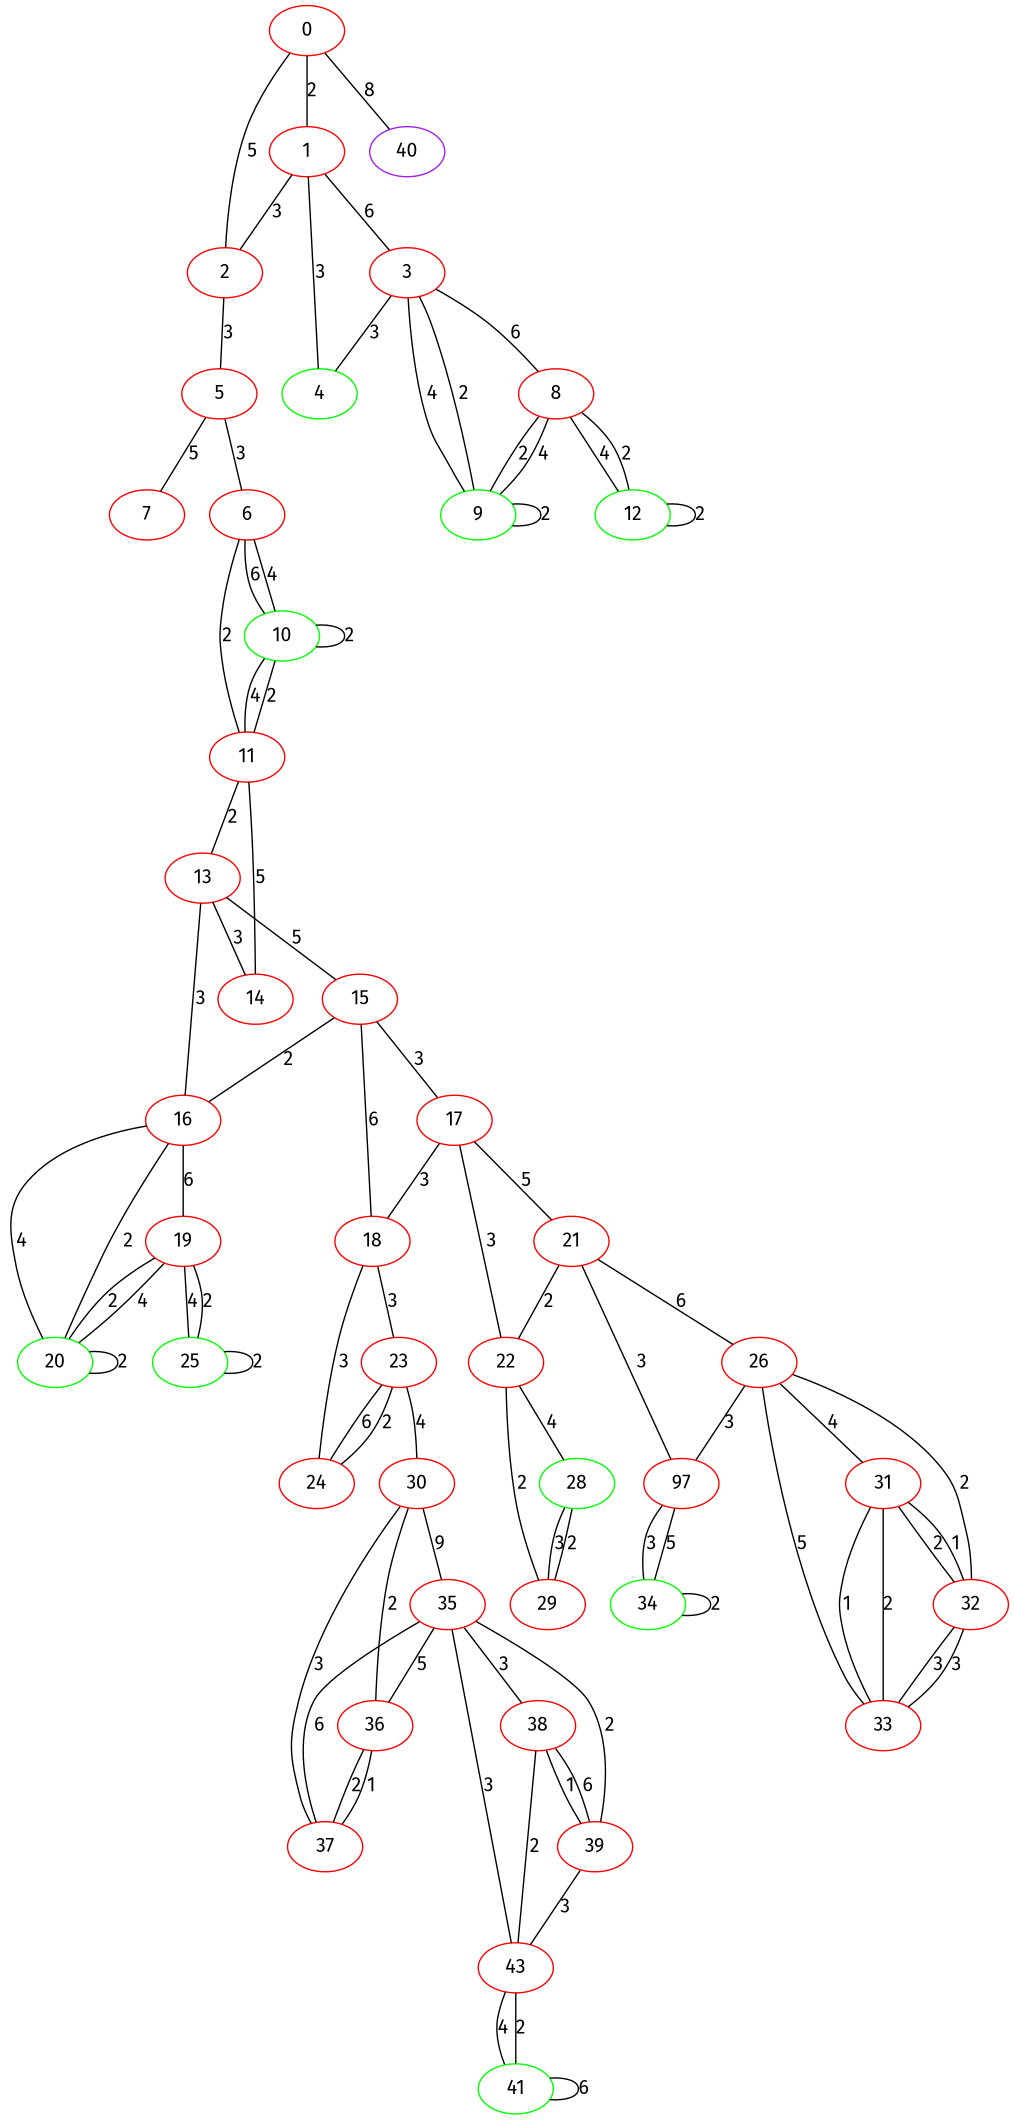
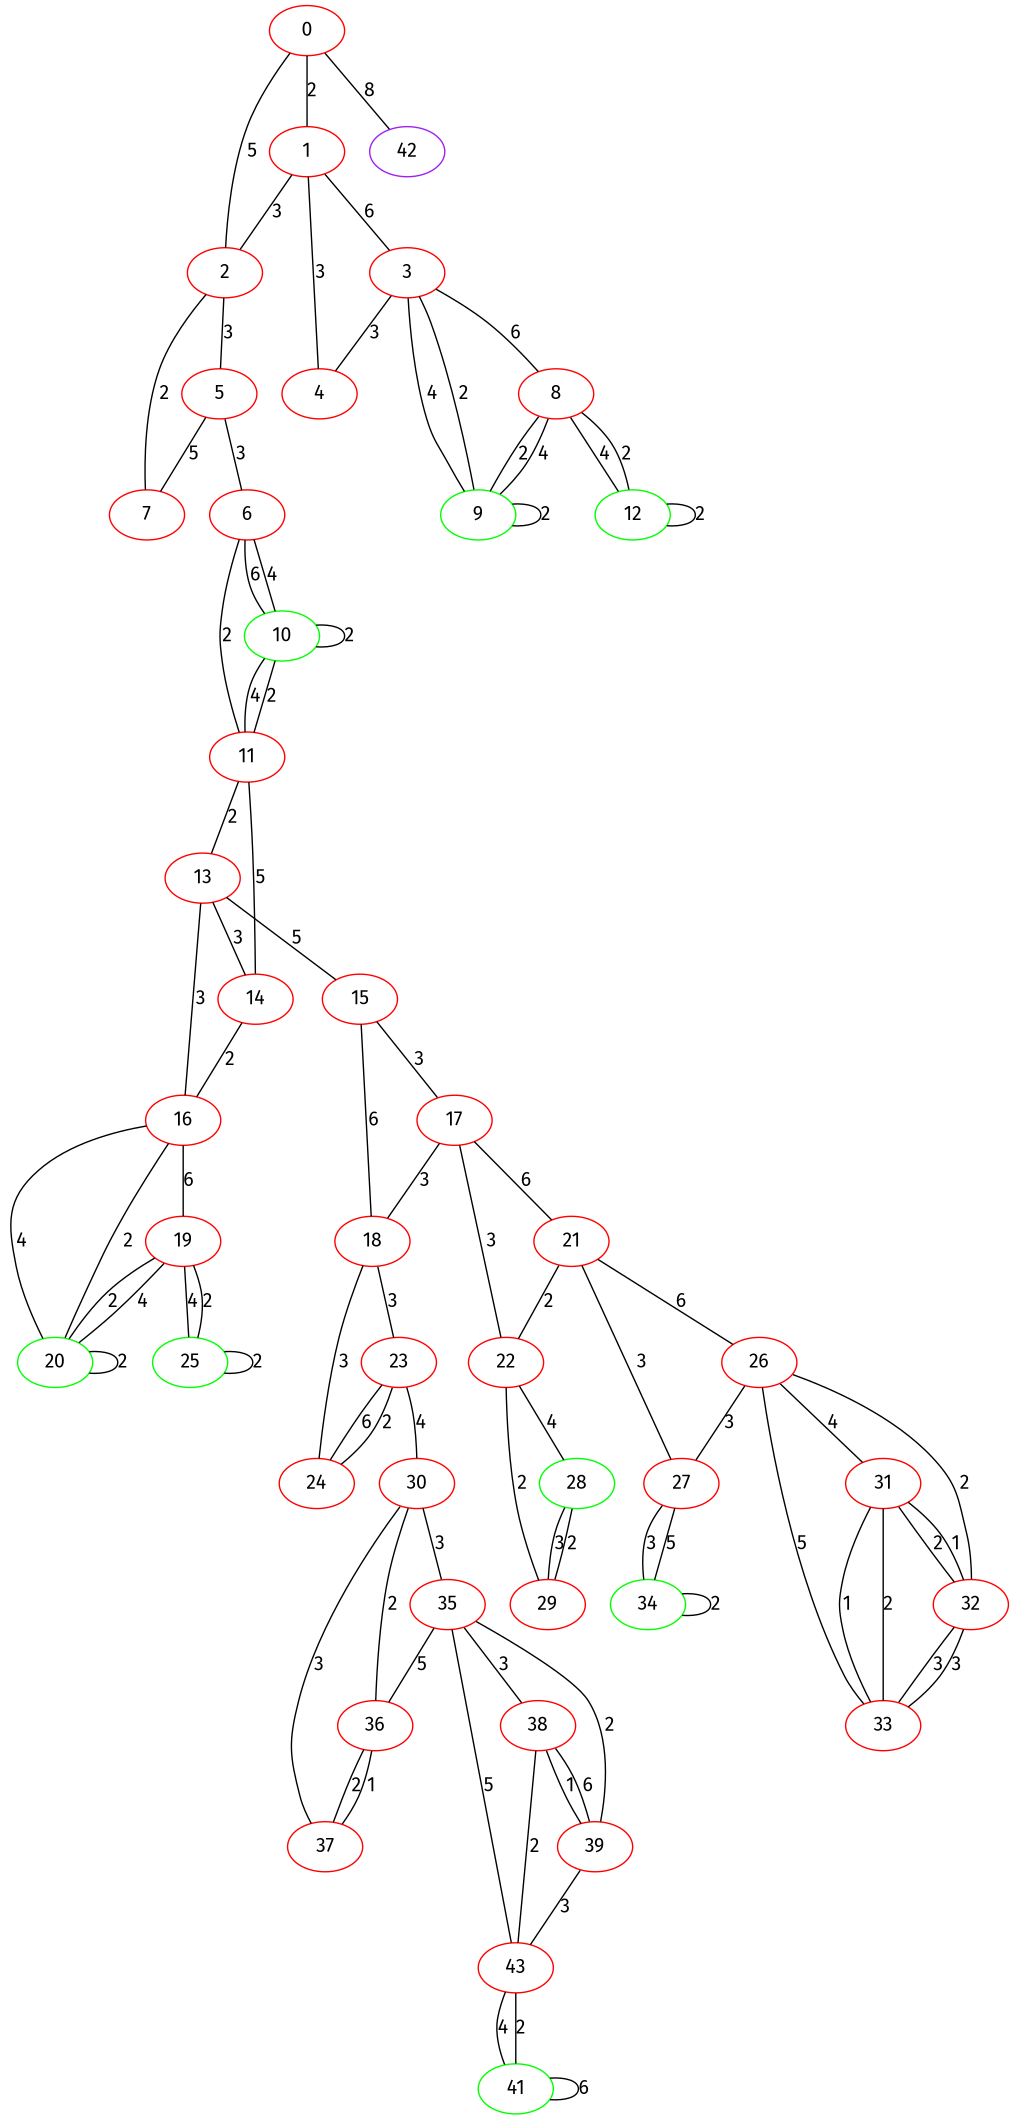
(407, 152) -> (407, 152)
none -> (155, 385)
(320, 394) -> (320, 394)
(272, 1060) -> (219, 1060)
(526, 1181) -> (526, 1181)
(681, 1484) -> (681, 1484)
(440, 1544) -> (440, 1544)
(316, 1697) -> none
(489, 1786) -> (489, 1786)
